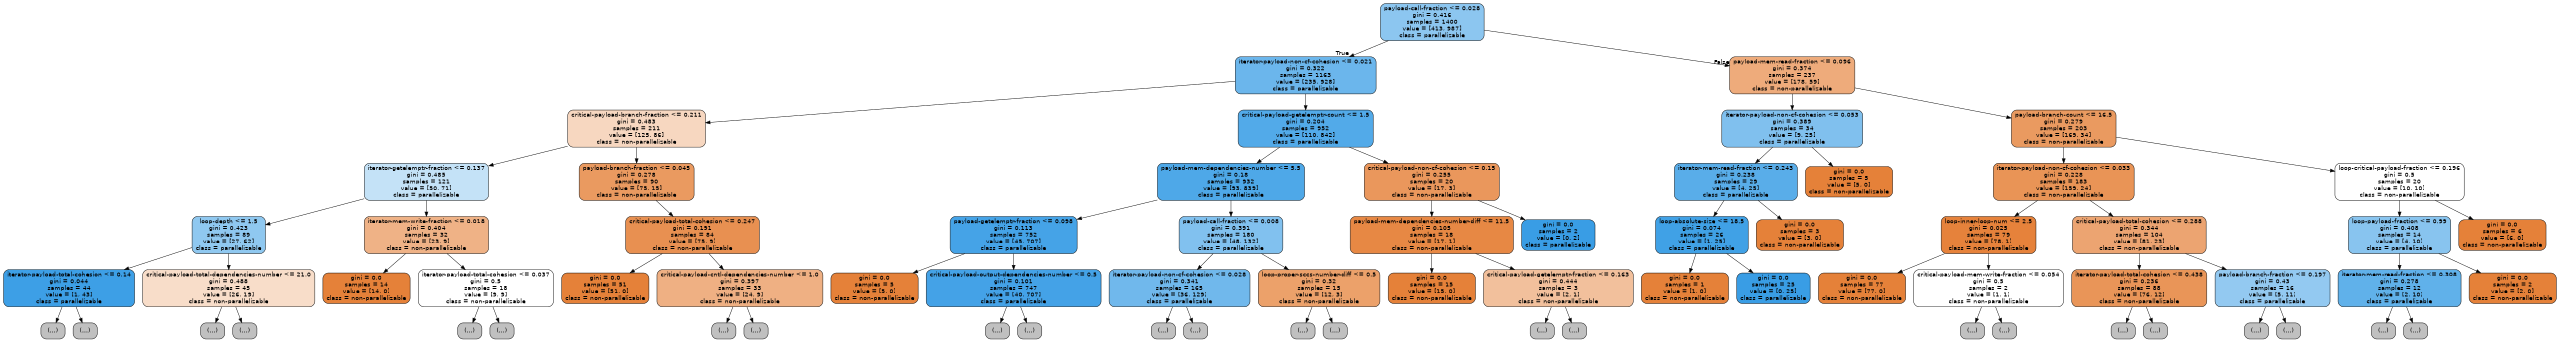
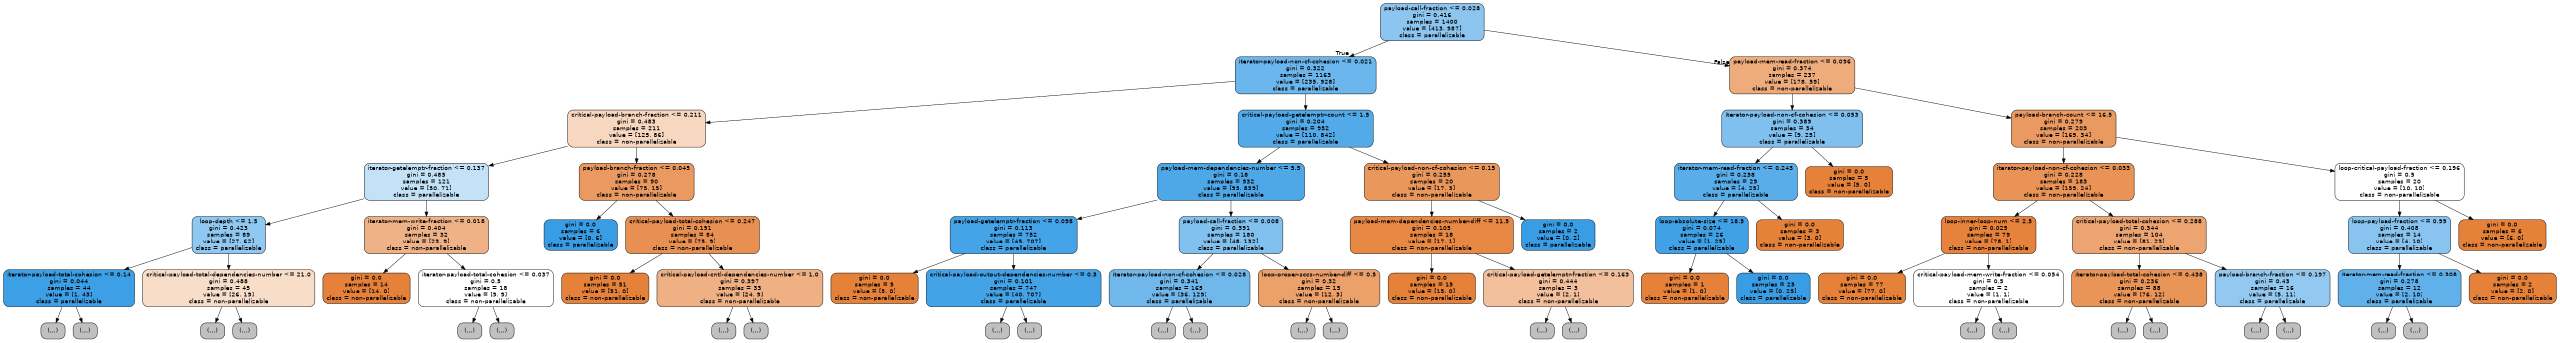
none -> (581, 235)
